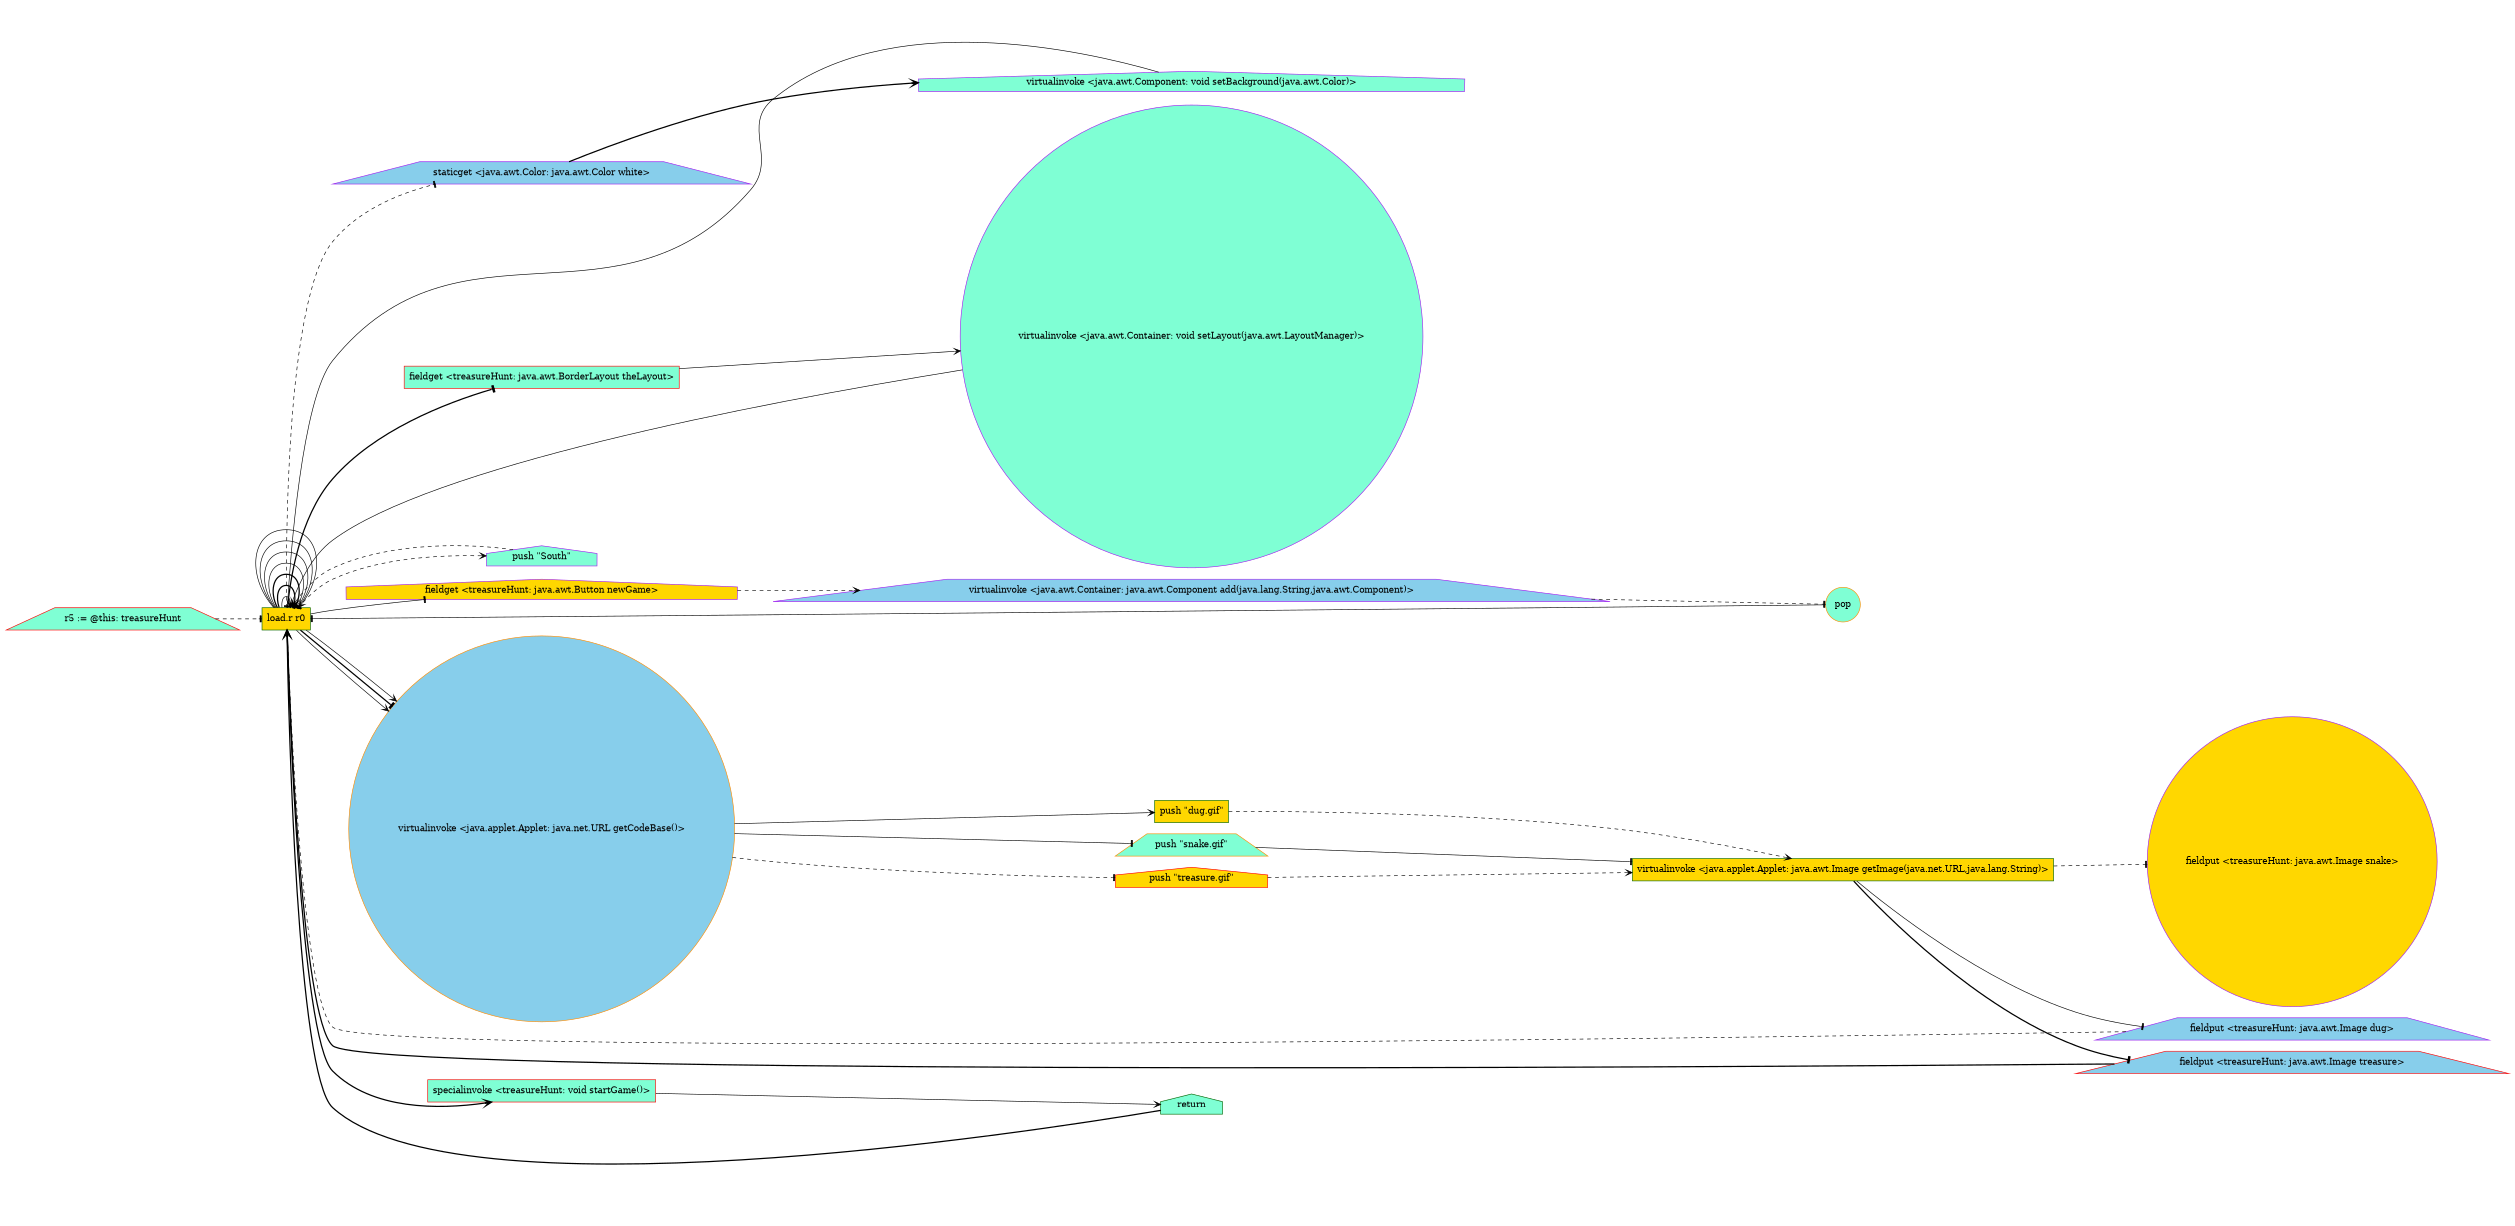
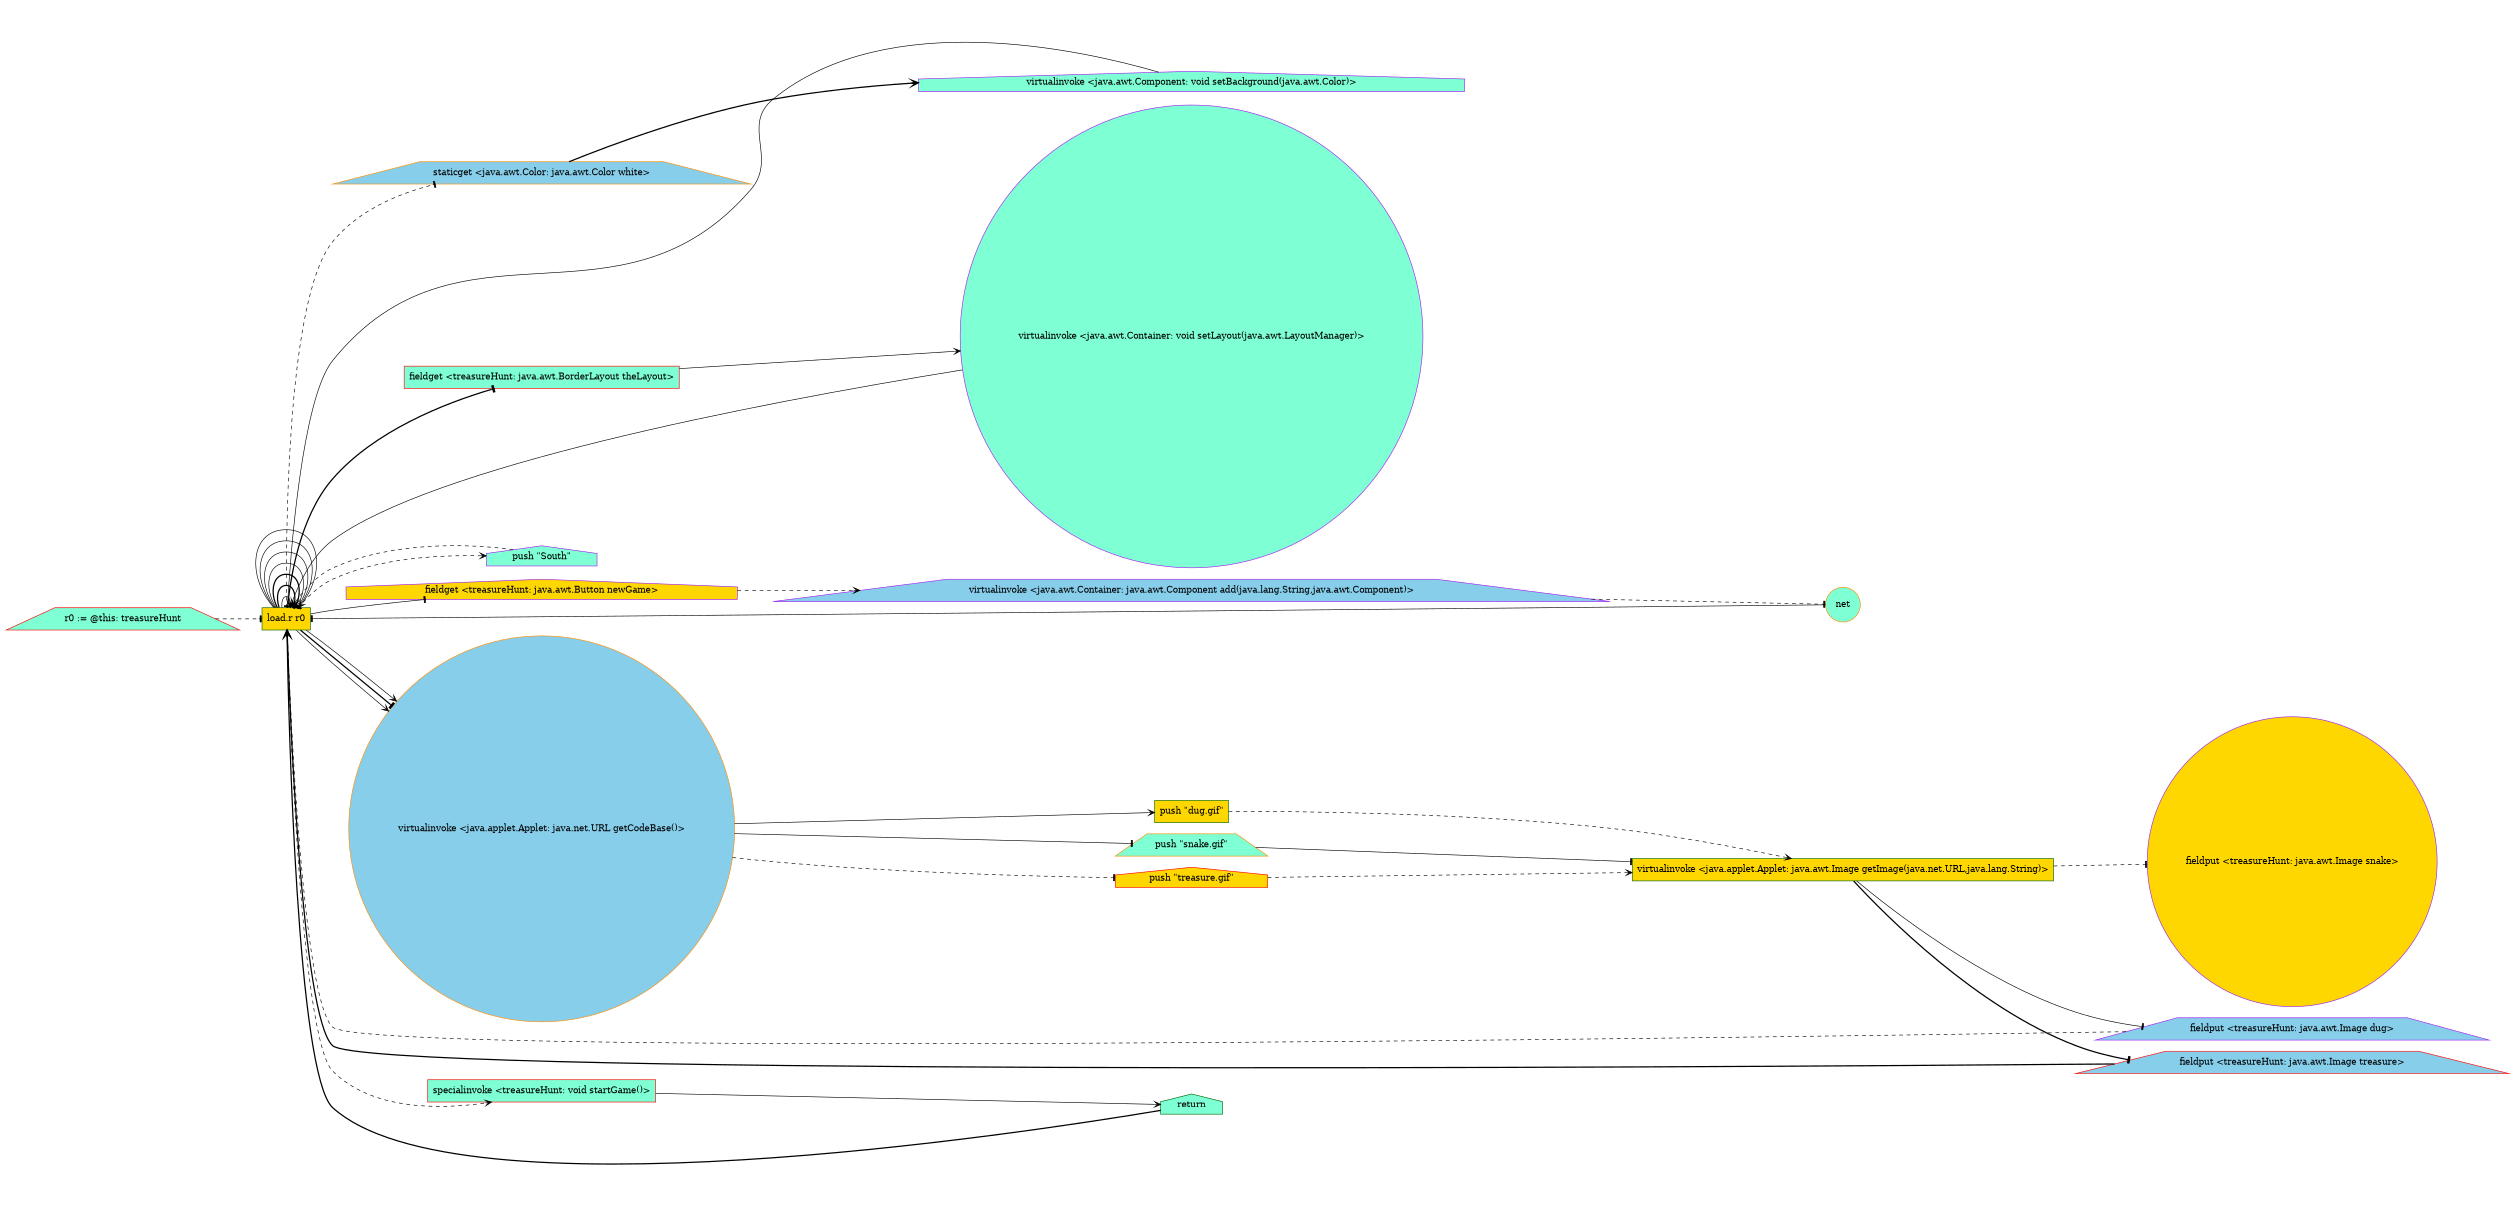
(542, 173) -> (542, 173)
(1843, 605) -> (1843, 605)
(123, 619) -> (123, 619)
(312, 993) -> (312, 993)
